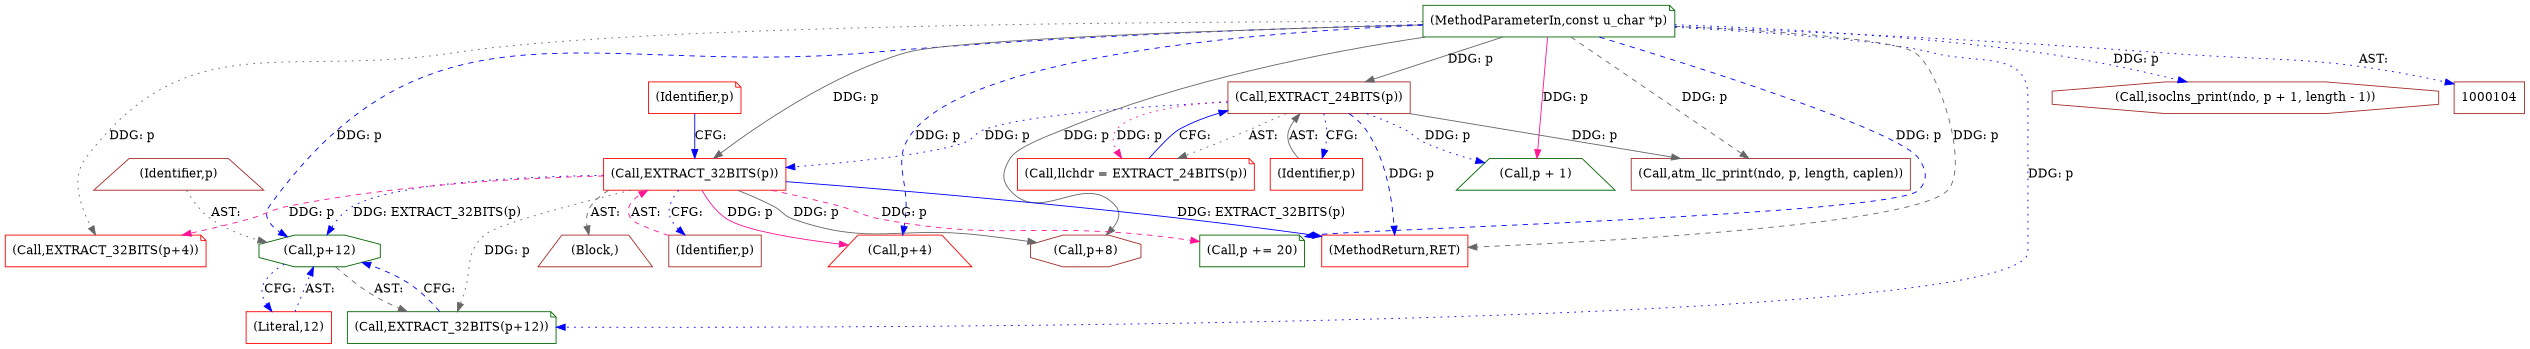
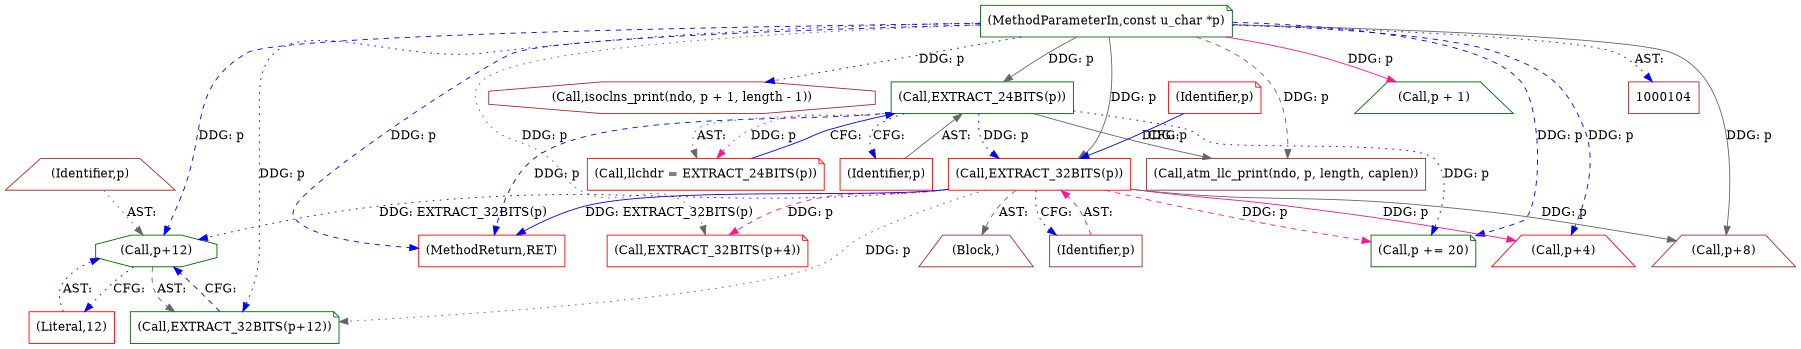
(1319, 98) -> (982, 98)
(1420, 140) -> (1277, 146)
(1908, 206) -> (505, 57)
(1086, 251) -> (1724, 251)
